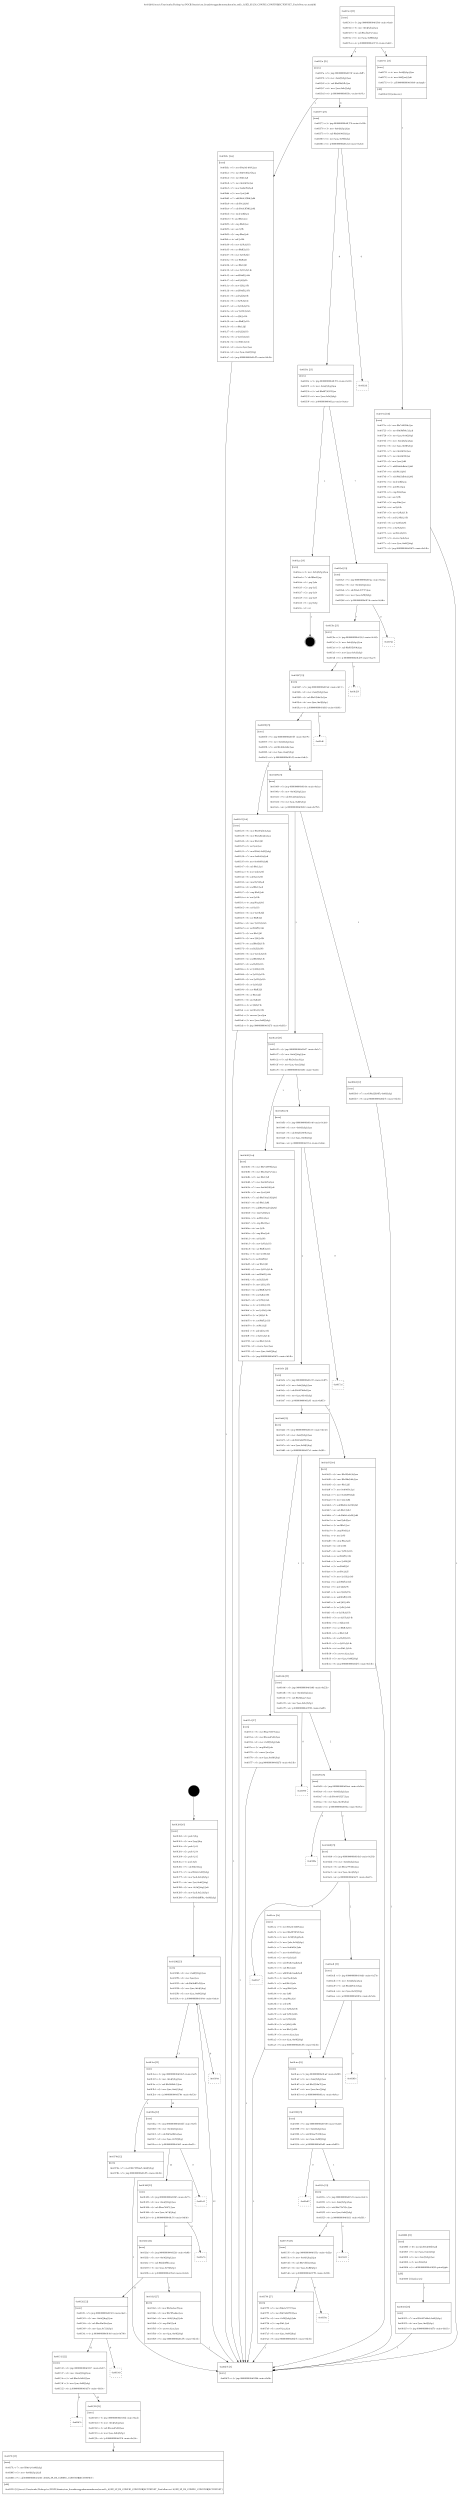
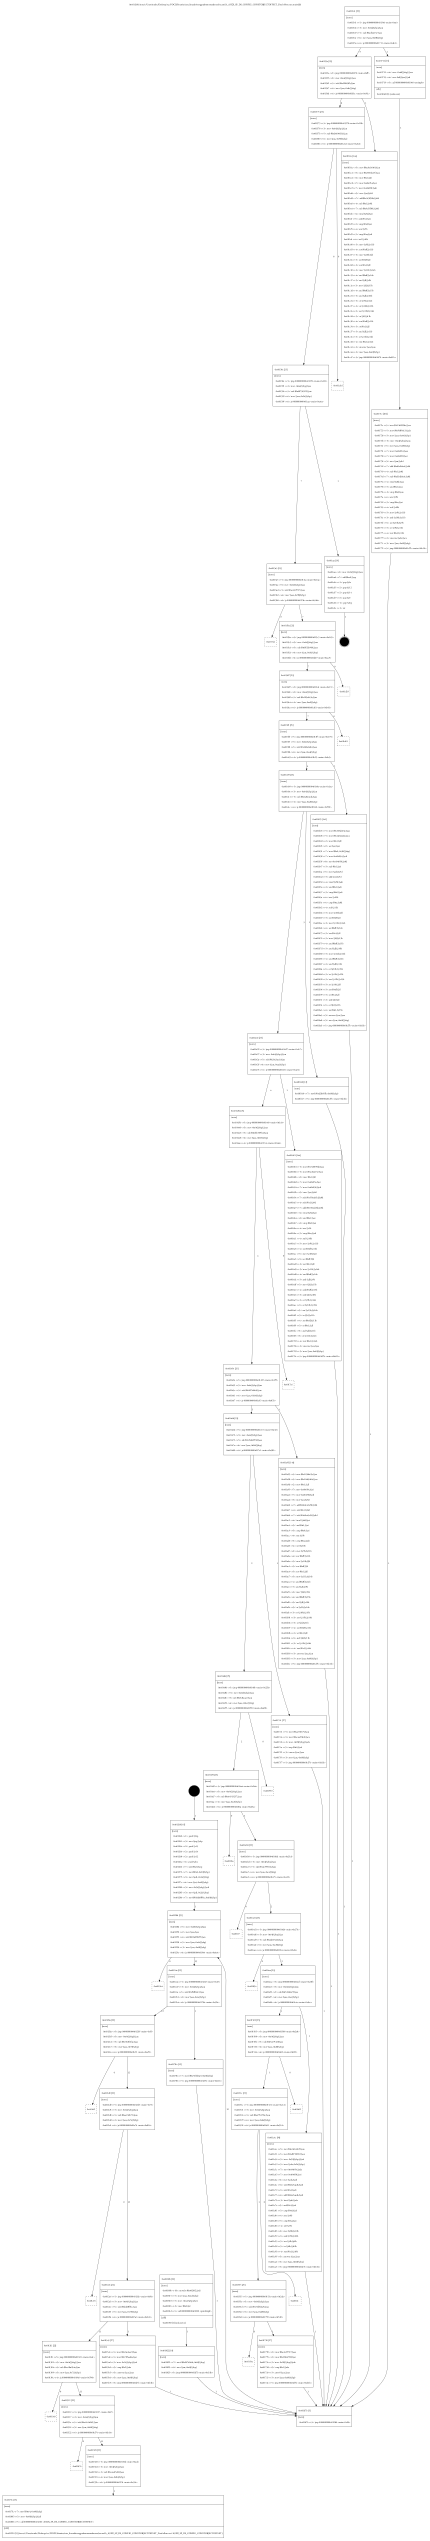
(309, 2053) -> (309, 2069)
